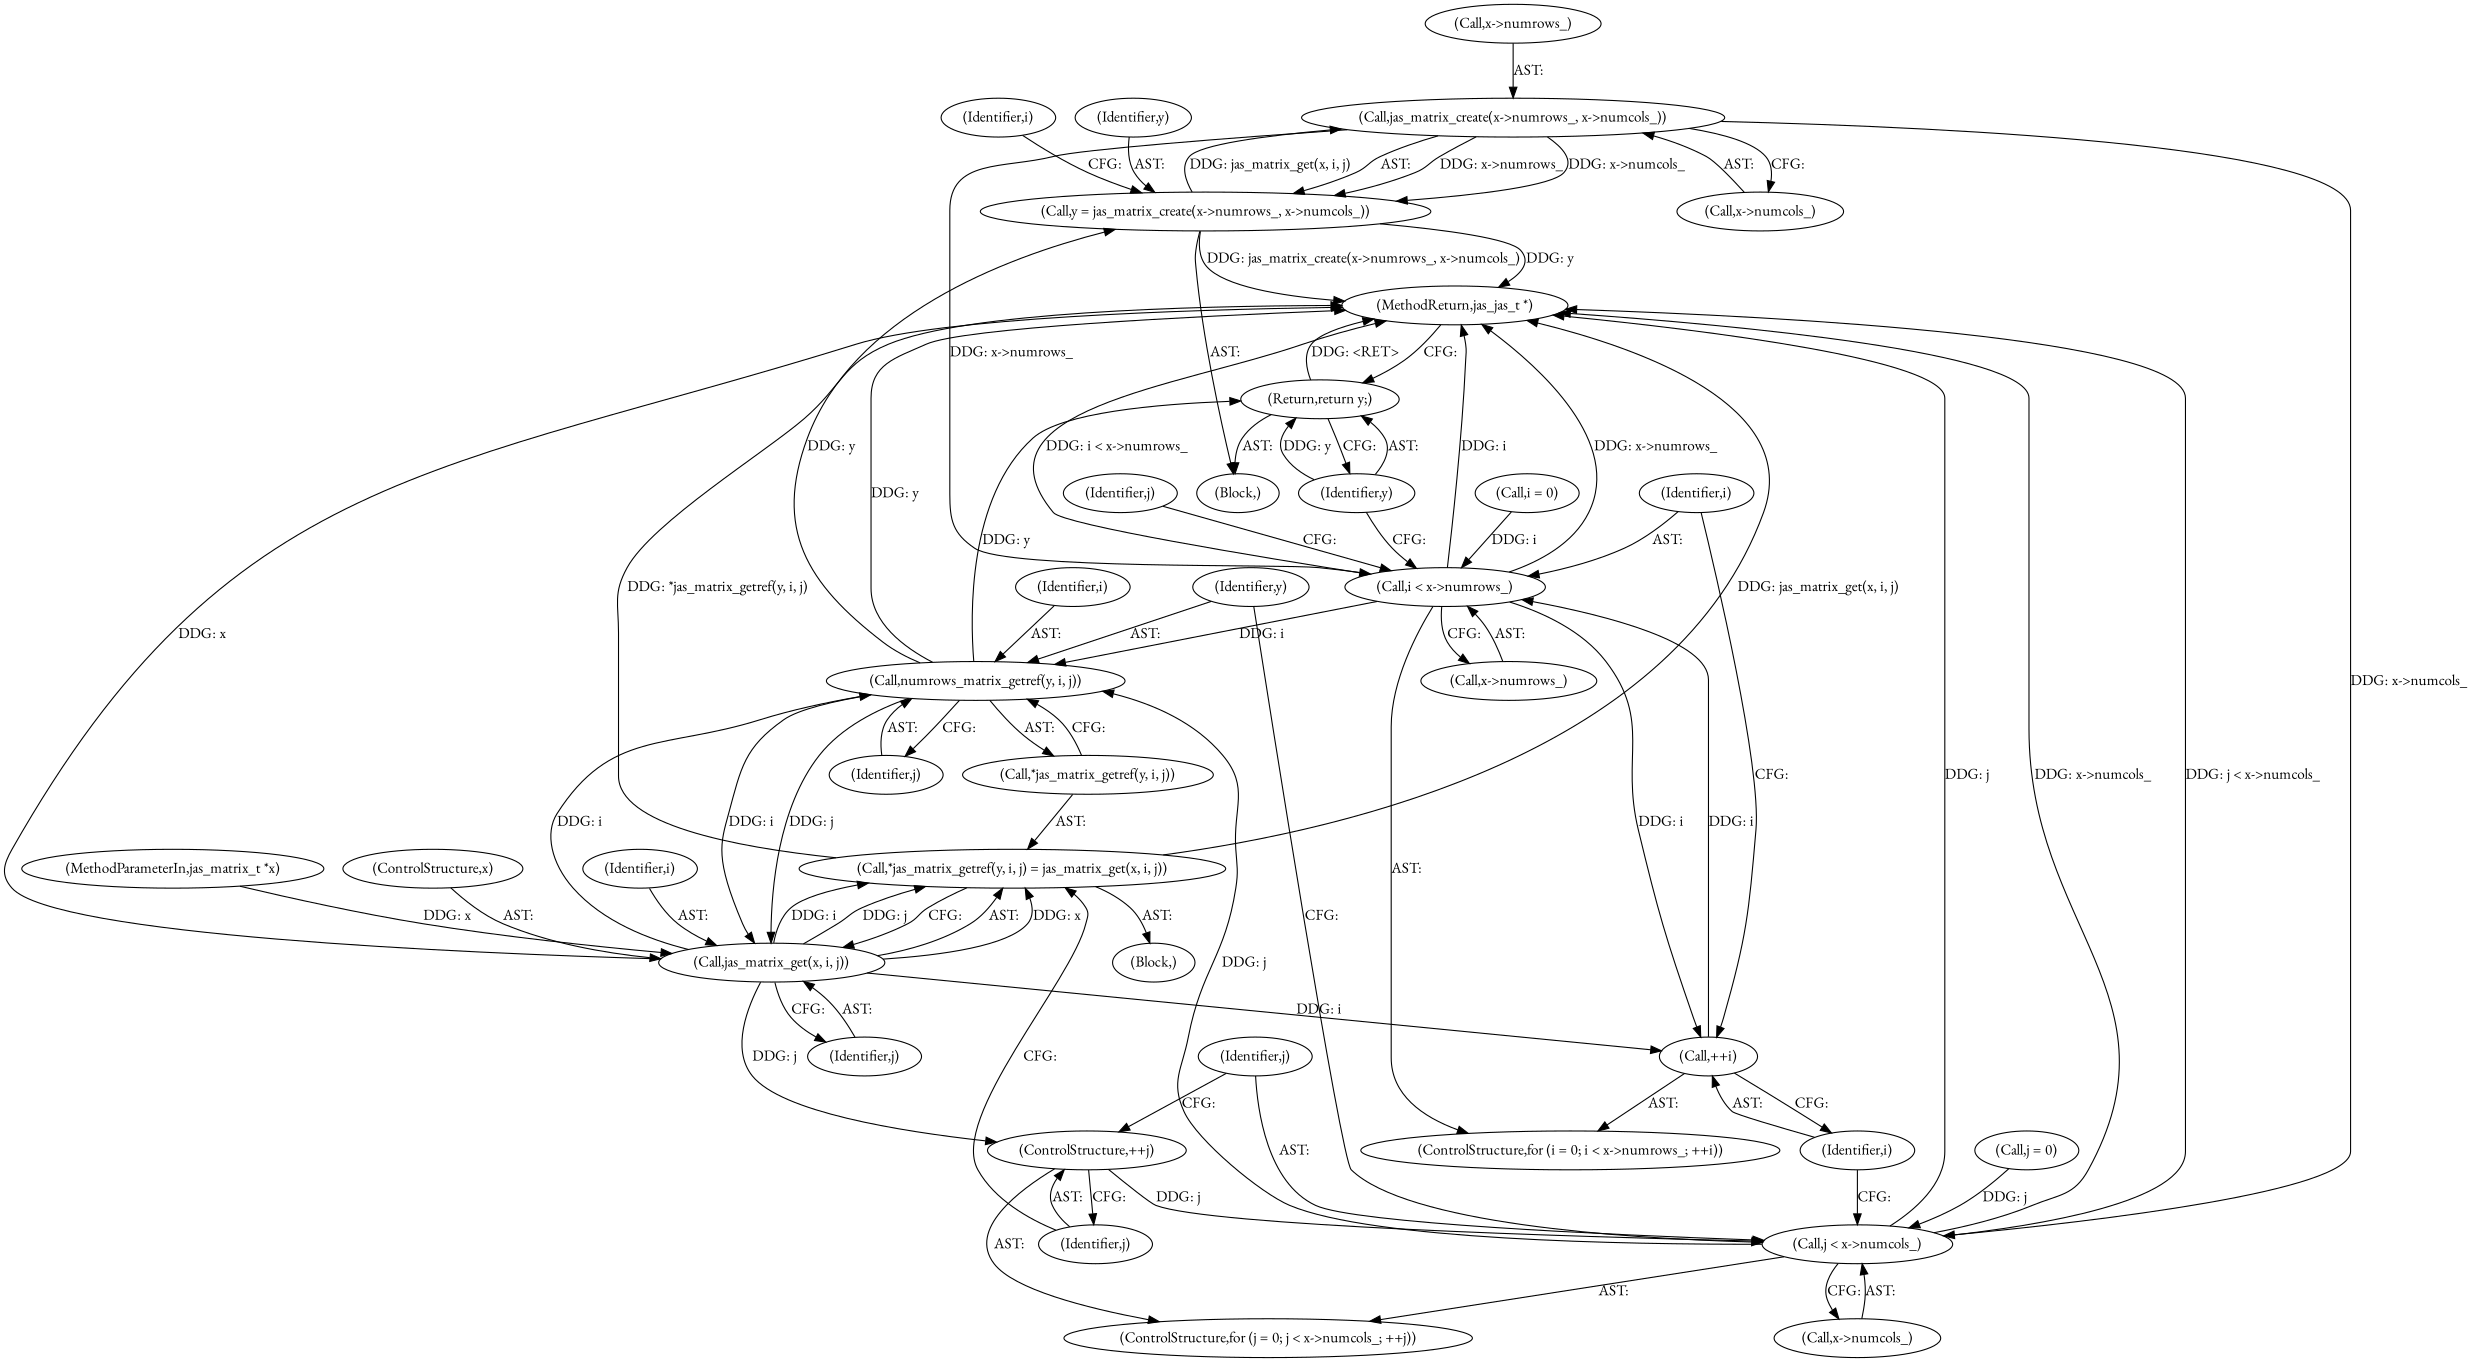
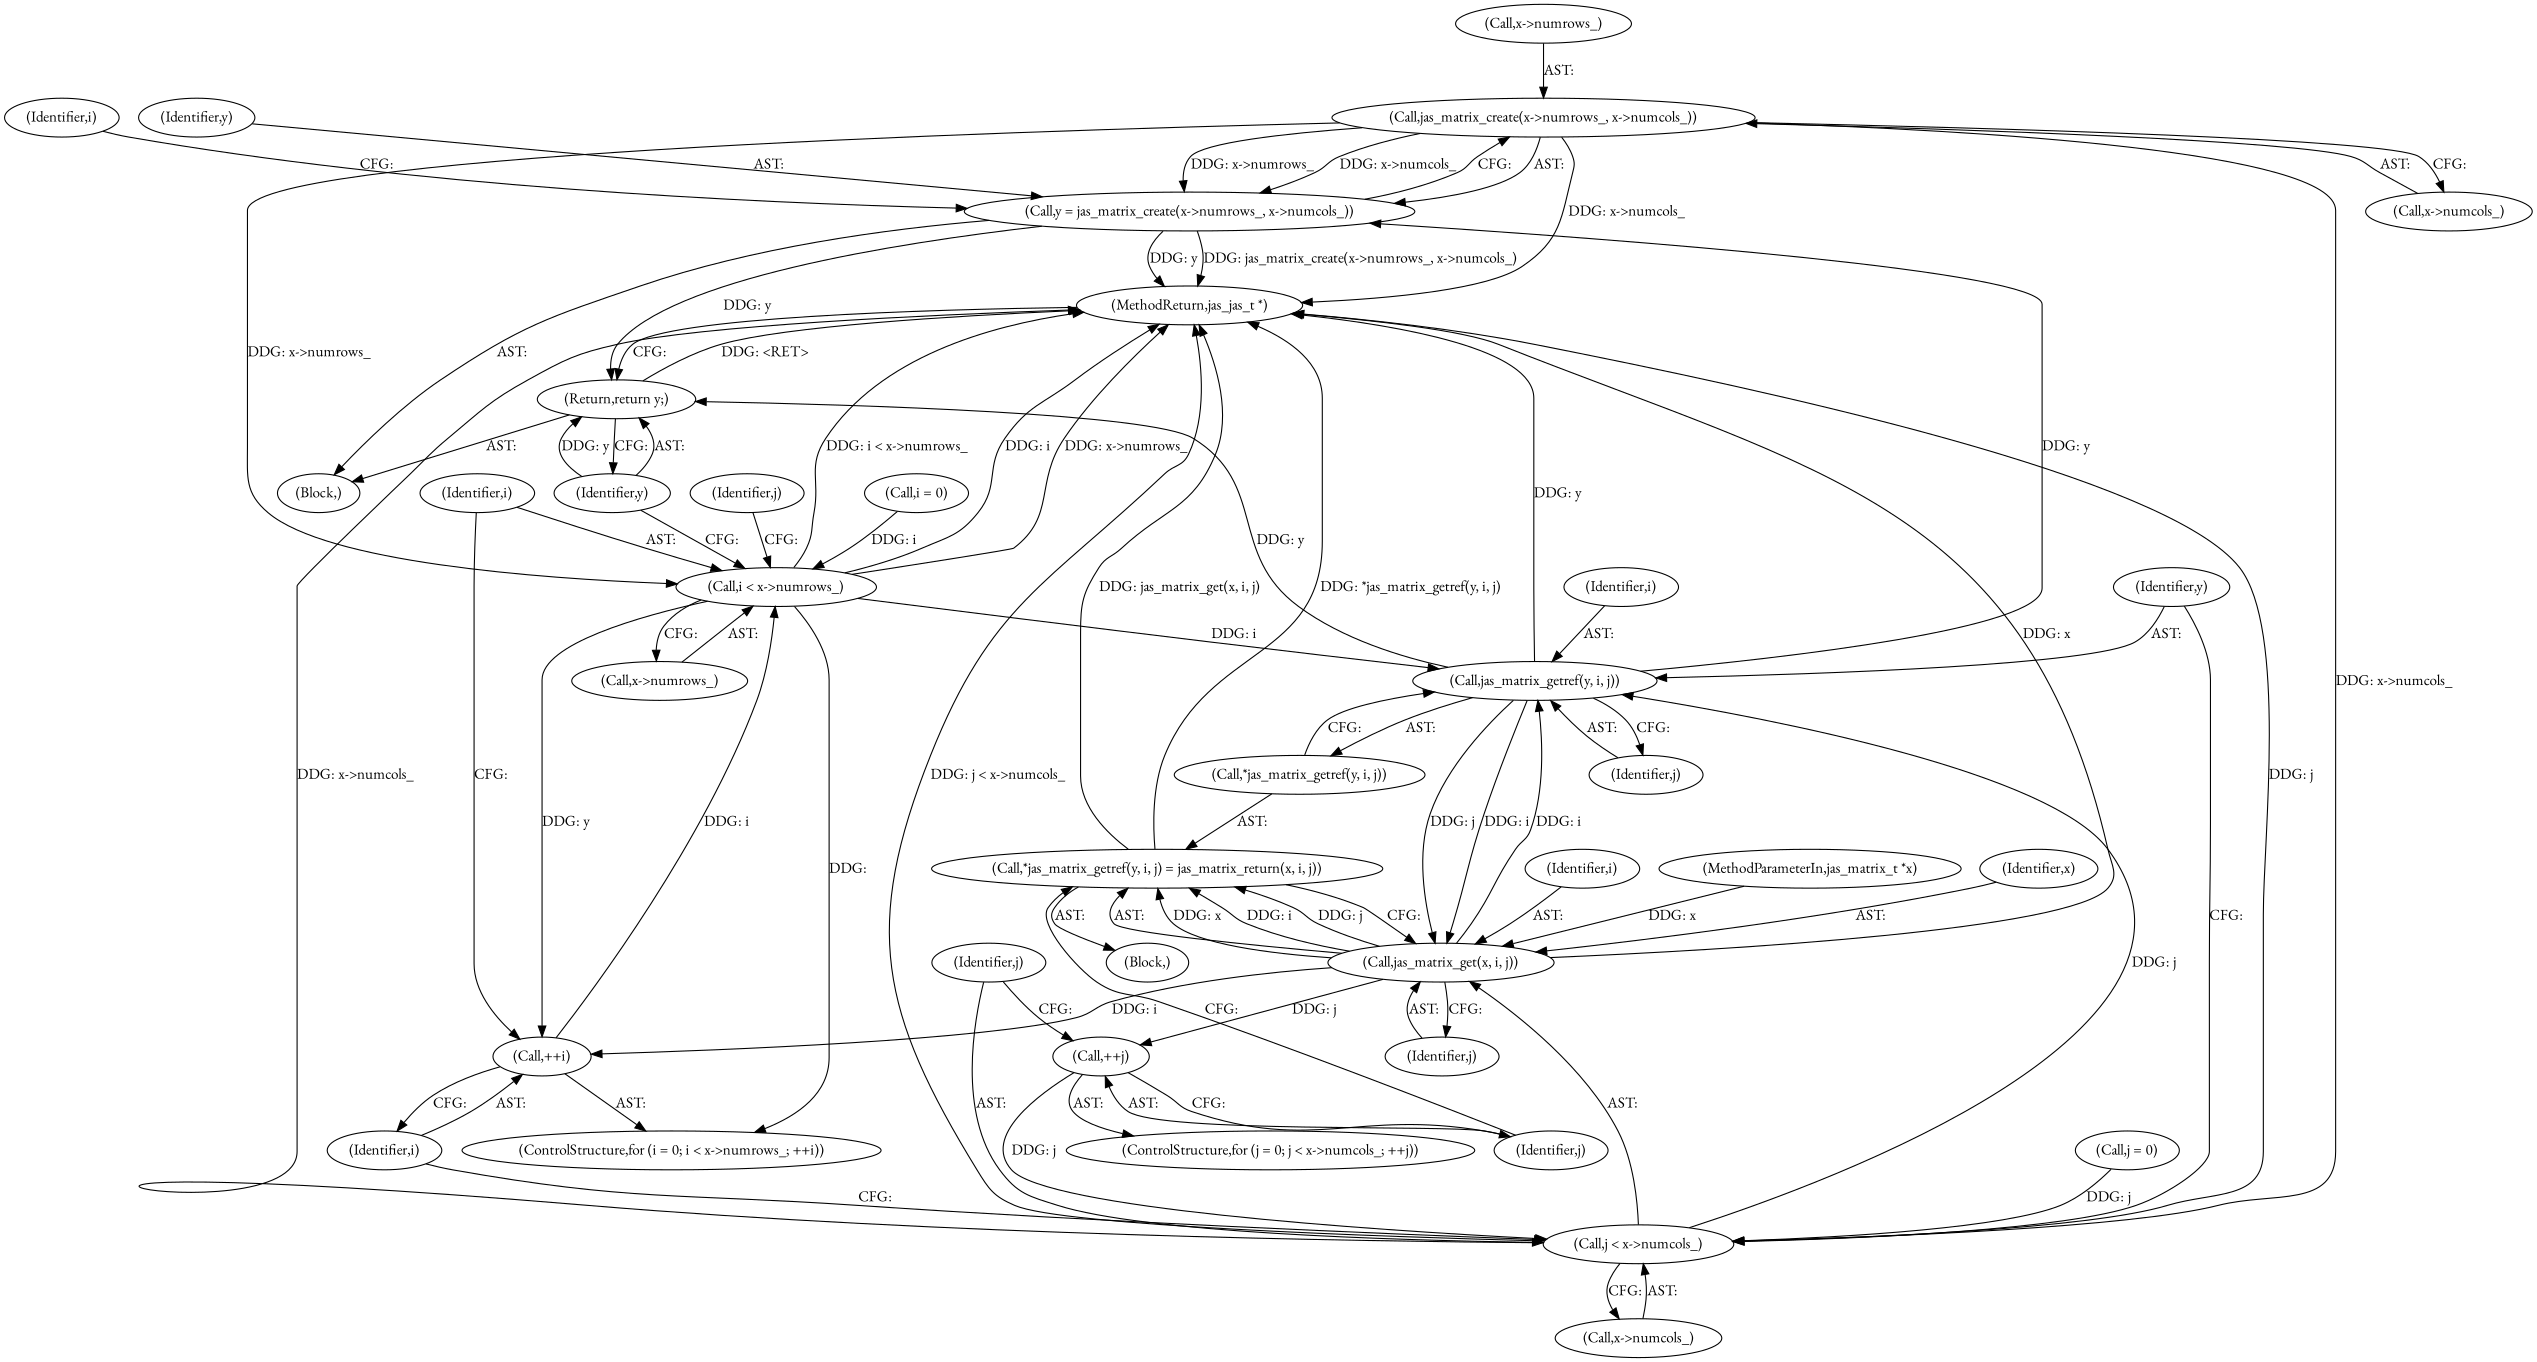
(1270, 165) -> (1497, 165)
none -> (809, 264)
none -> (1492, 279)
(976, 681) -> (1535, 681)
(1661, 822) -> (566, 822)
(433, 869) -> (2039, 869)
(1012, 869) -> (1157, 869)
(1408, 869) -> (850, 869)
(1087, 1150) -> (1101, 1057)
(1582, 1288) -> (1589, 1087)
